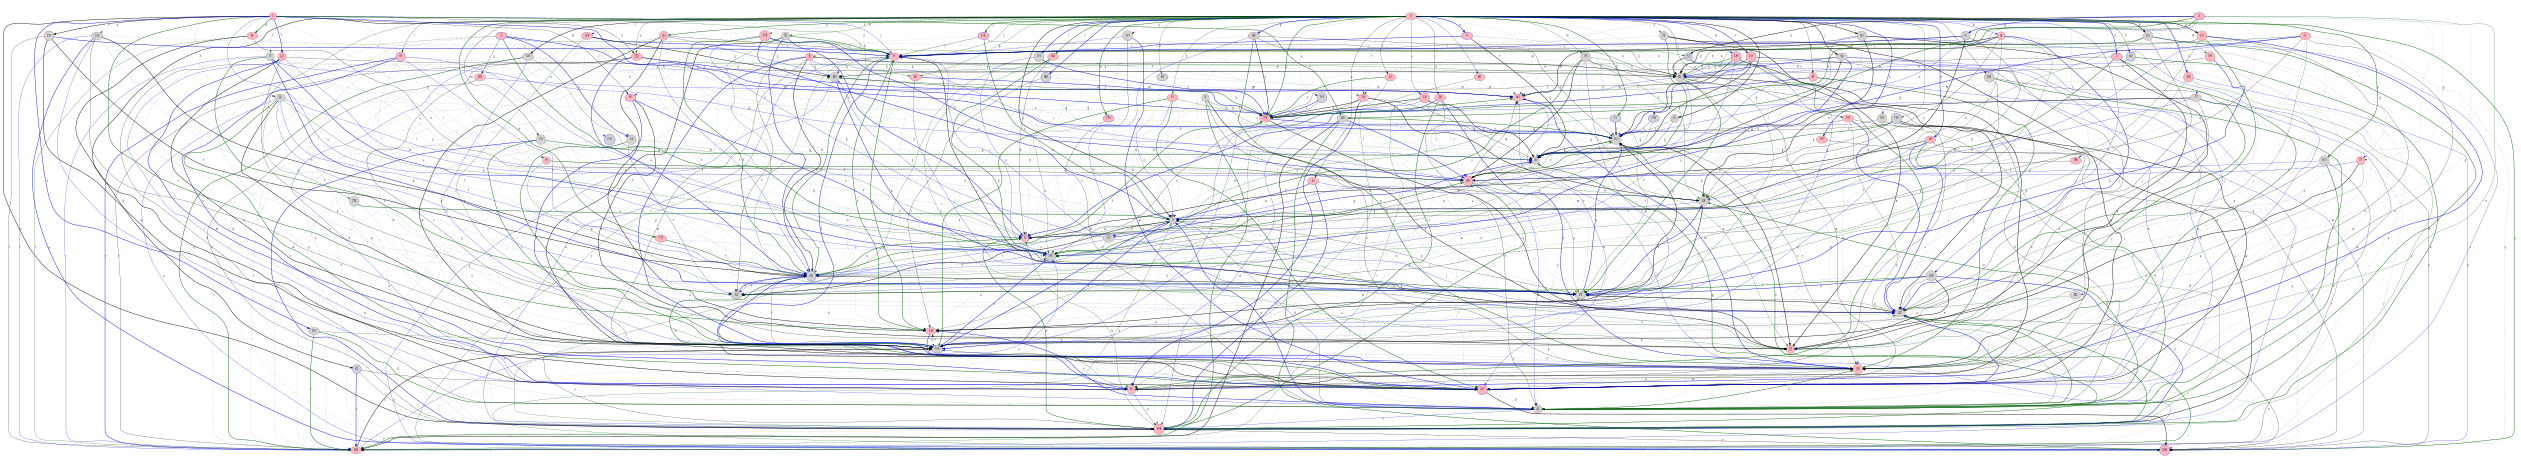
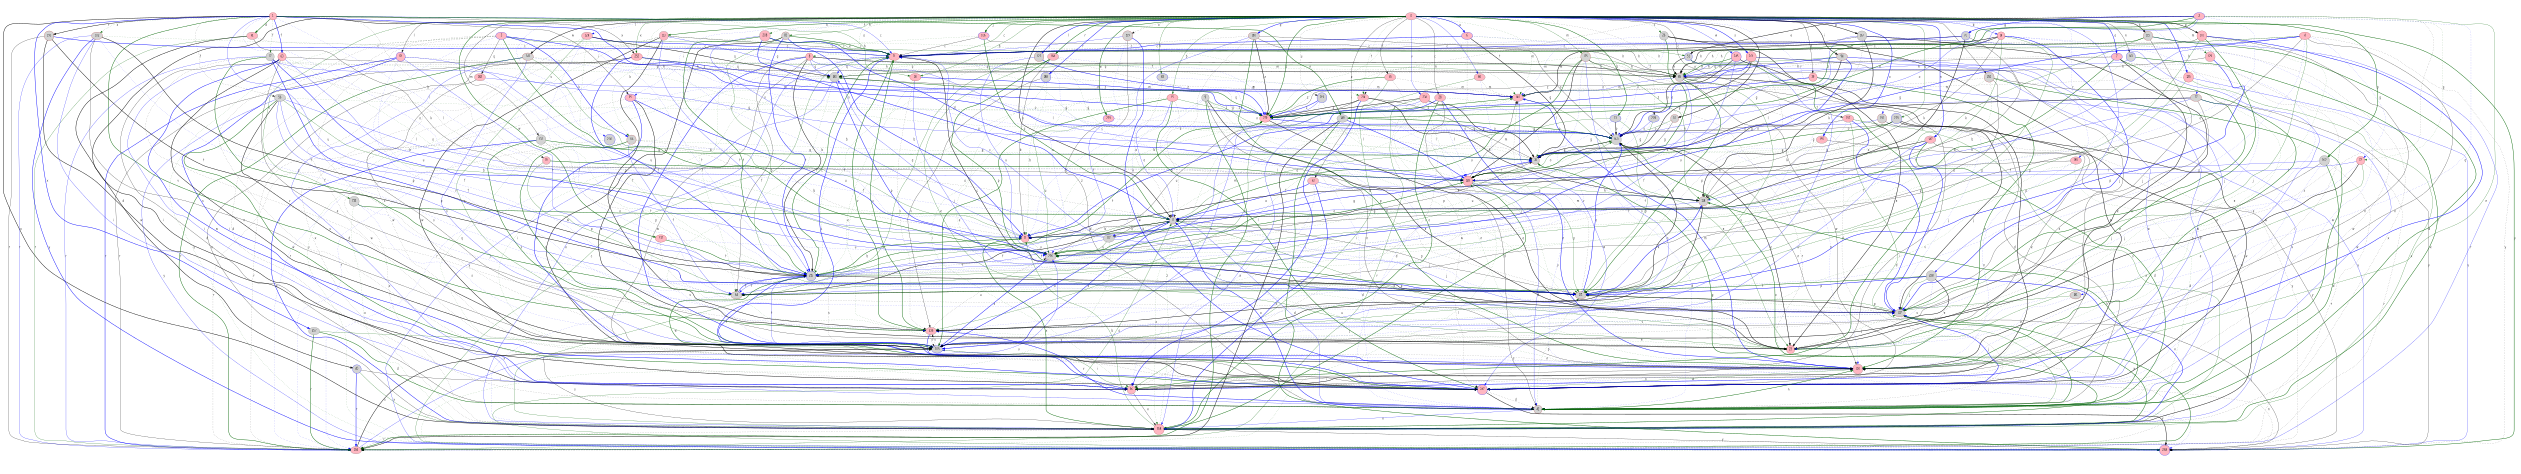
(1685, 436) -> none
(1473, 448) -> (1473, 448)
